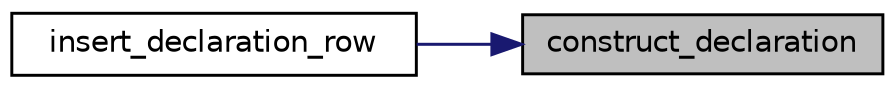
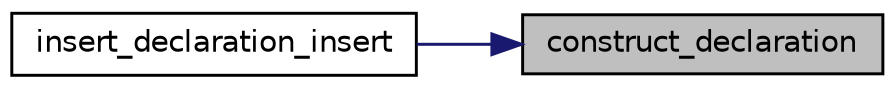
(214, 44) -> (214, 44)
